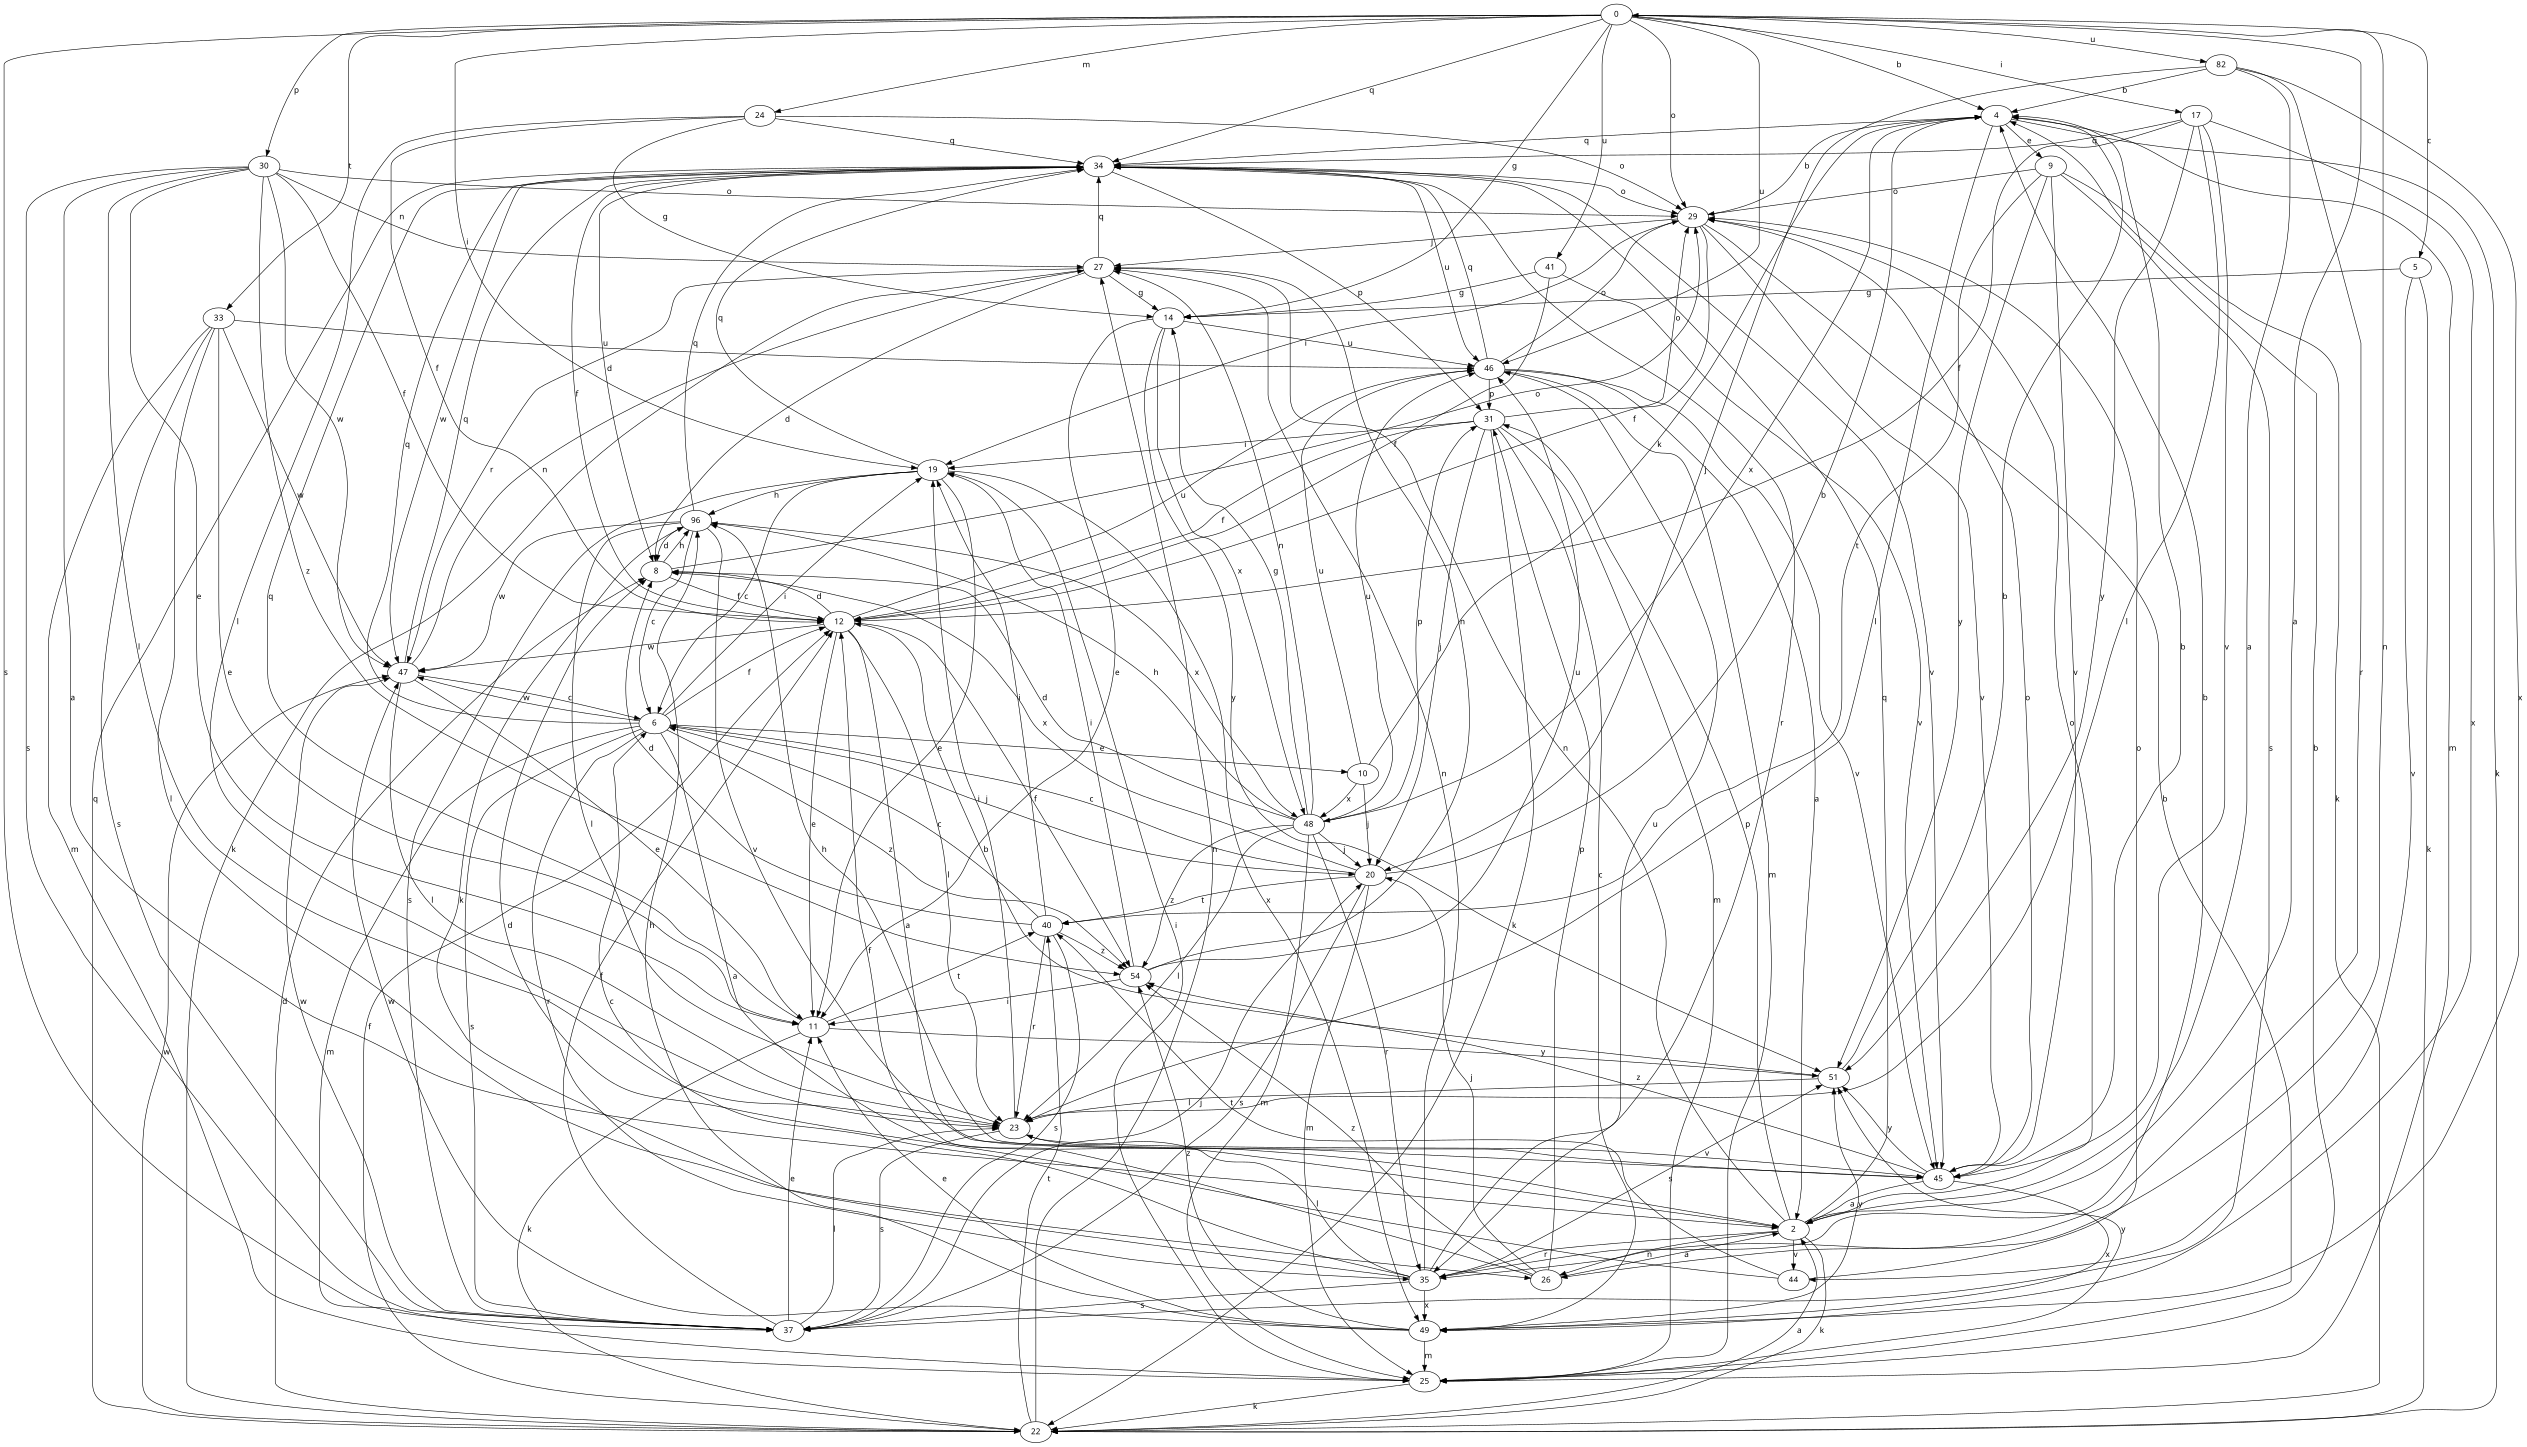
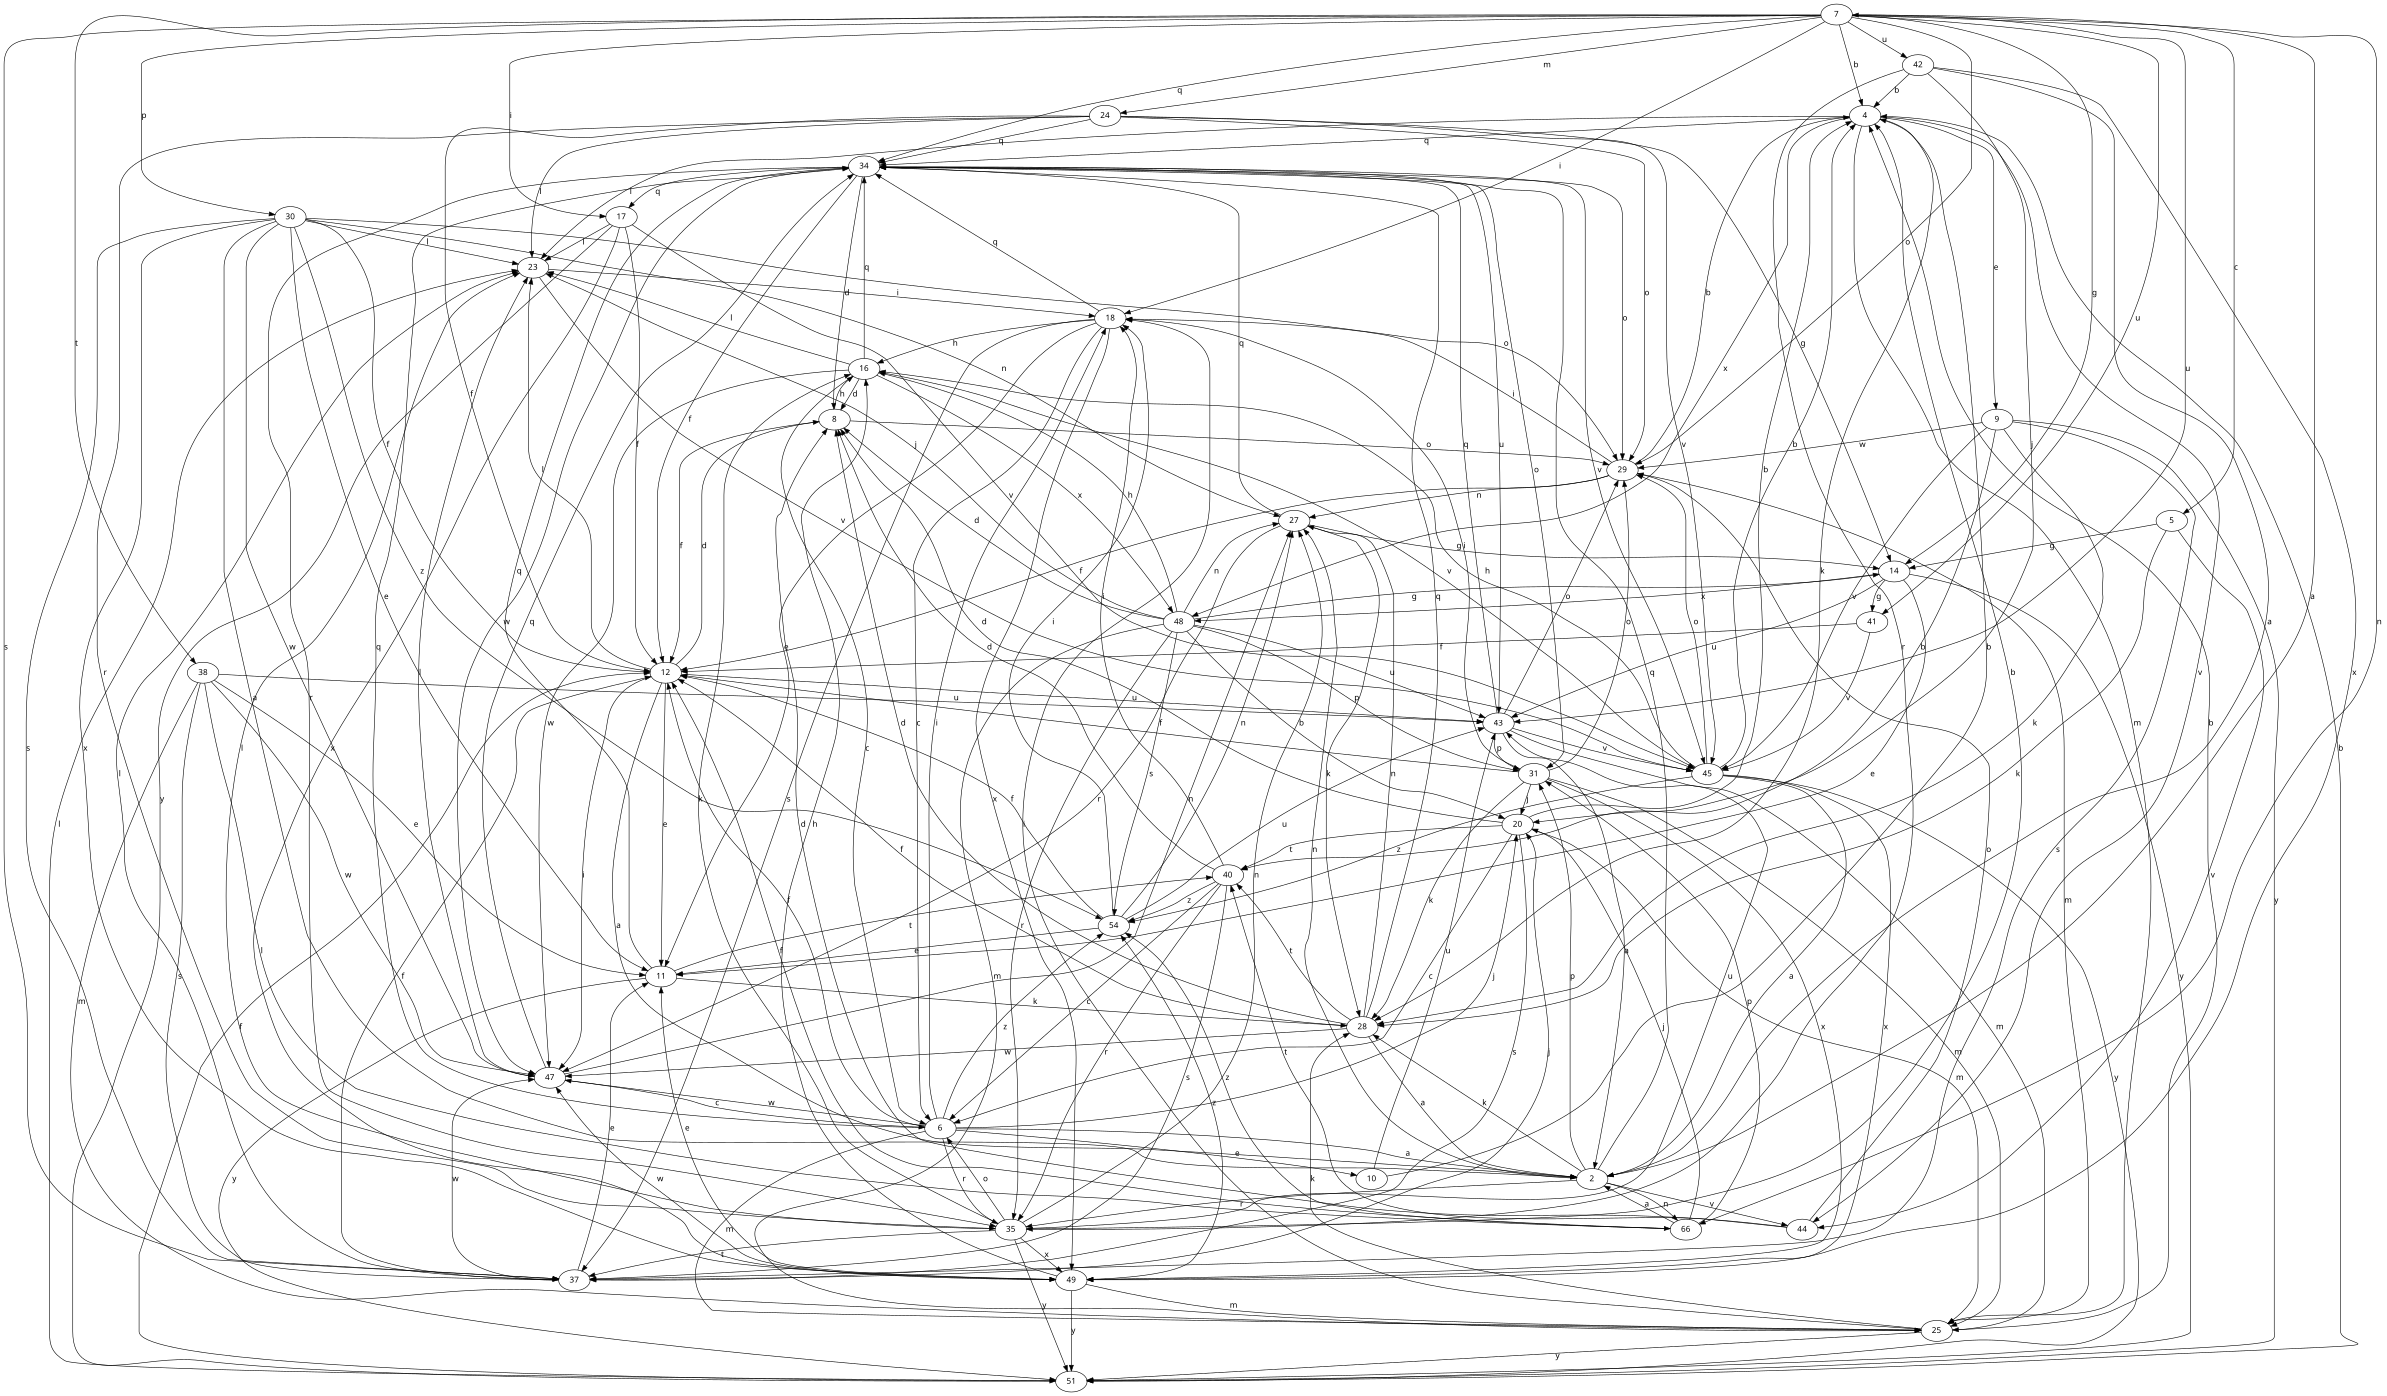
(1617, 15) -> (1837, 15)
(2221, 65) -> (1918, 65)
(1652, 155) -> (732, 174)
(1896, 192) -> (1863, 445)
(1432, 242) -> (1479, 496)
(1360, 293) -> (1537, 470)
(1373, 303) -> (1877, 592)
(219, 318) -> (203, 673)
(1489, 369) -> (1499, 723)
(841, 376) -> none
(1660, 445) -> (1989, 647)
(933, 470) -> (1110, 318)
(696, 521) -> (864, 369)
none -> (97, 540)
(1858, 546) -> (1923, 647)
(651, 647) -> (584, 875)
none -> (2200, 653)
(1978, 658) -> (1666, 189)
(1045, 723) -> (984, 622)
(2068, 727) -> none
(1012, 767) -> (923, 754)
(2165, 799) -> (2068, 901)
(1342, 801) -> none
(1366, 822) -> none
(625, 828) -> none
(986, 850) -> (241, 1027)
(1344, 850) -> (1302, 723)
(1601, 875) -> (1823, 1027)
(1172, 901) -> (1151, 774)
(1178, 977) -> (916, 445)
(612, 1002) -> (986, 1179)
(1008, 1002) -> (917, 951)
(1031, 1024) -> (1103, 1051)
none -> (161, 1037)
(474, 1110) -> none
(1670, 1179) -> (1045, 1306)
(880, 1201) -> none
(1546, 1280) -> (1686, 1230)
(1143, 1306) -> (723, 1255)
(1036, 1432) -> (1362, 1027)
